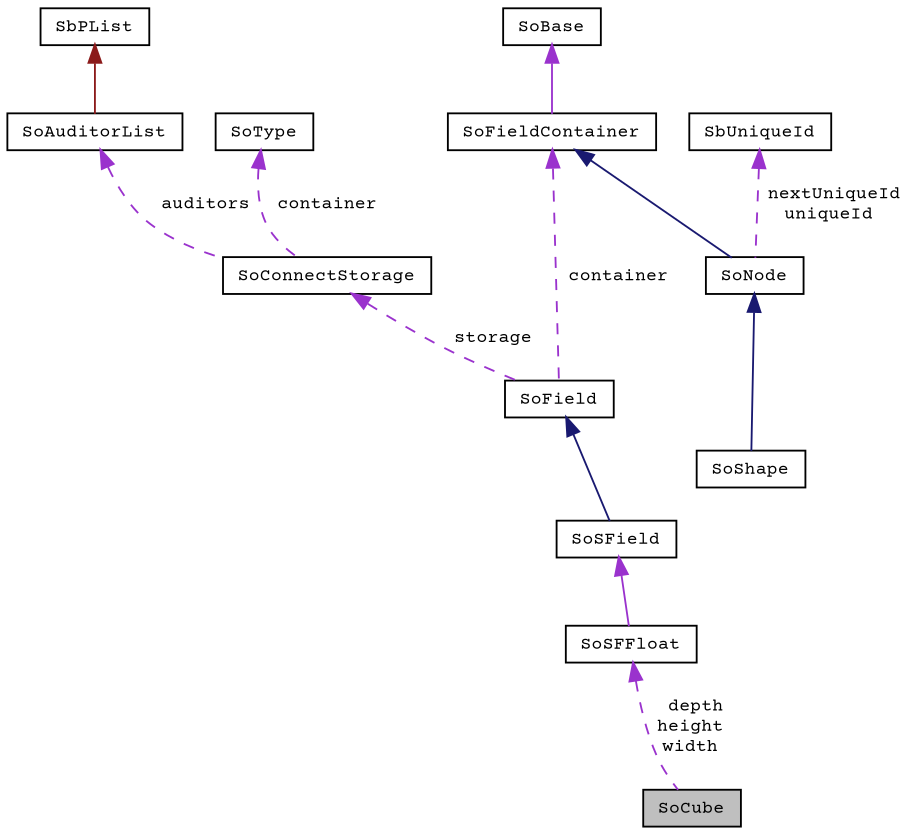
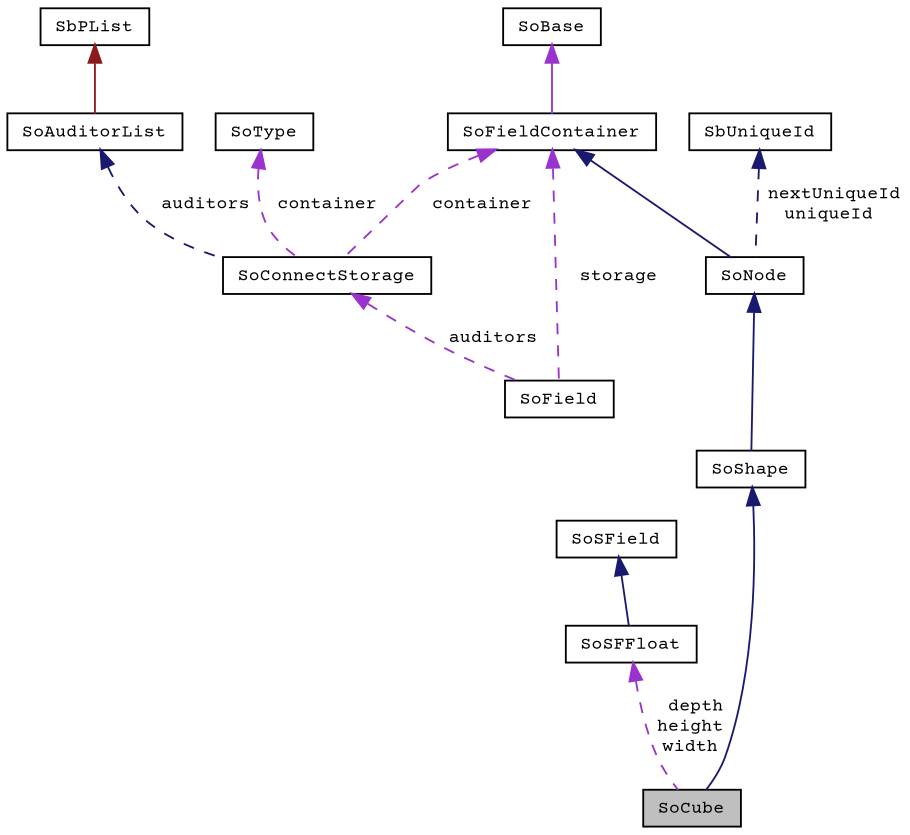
none -> (406, 198)
(757, 213) -> (757, 213)
(154, 227) -> (154, 227)
(614, 276) -> (614, 276)
(488, 337) -> (488, 337)
(592, 478) -> none
(625, 601) -> (625, 601)
none -> (748, 652)
